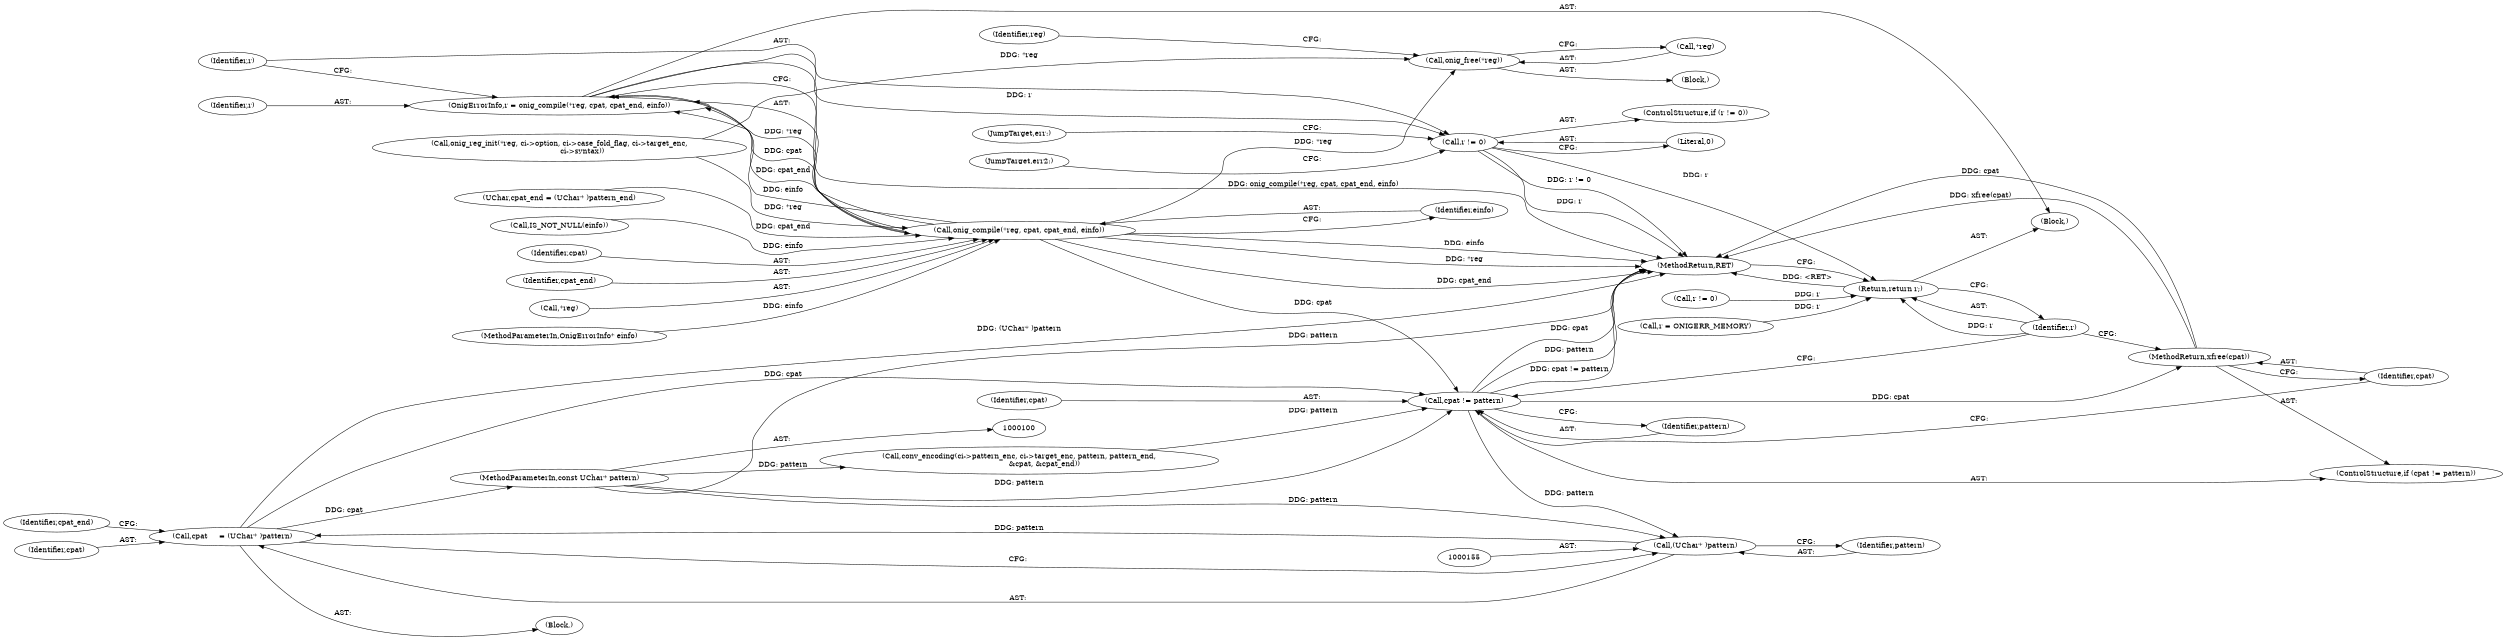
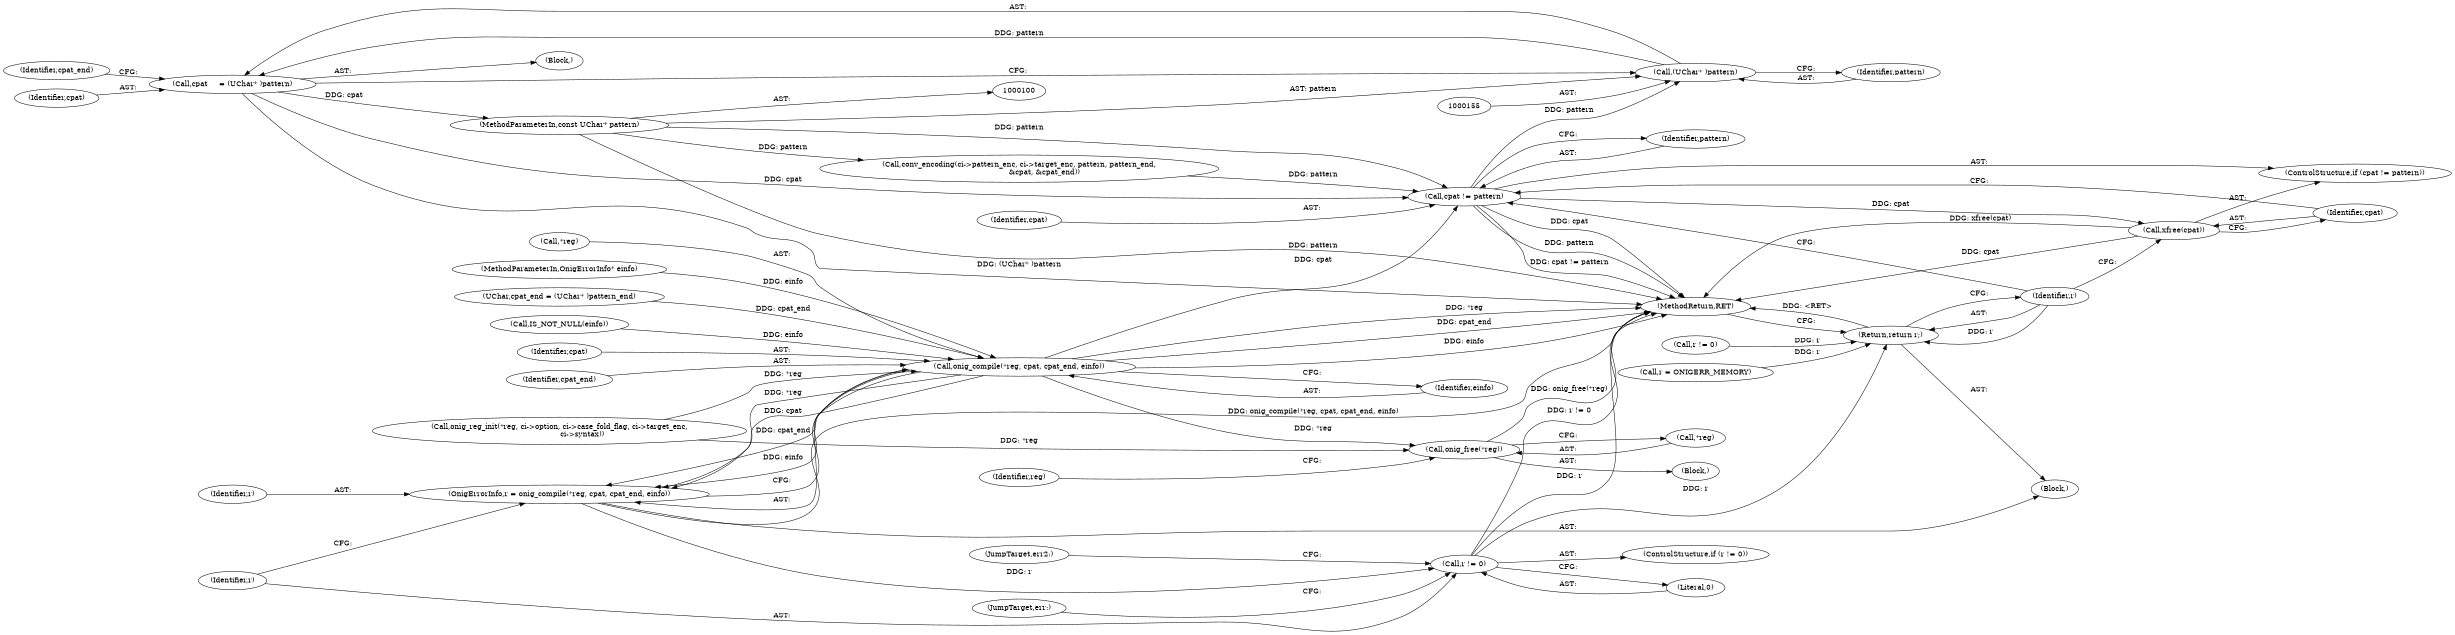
(2199, 357) -> (2174, 231)
none -> (1590, 403)
(1313, 500) -> (1313, 89)
